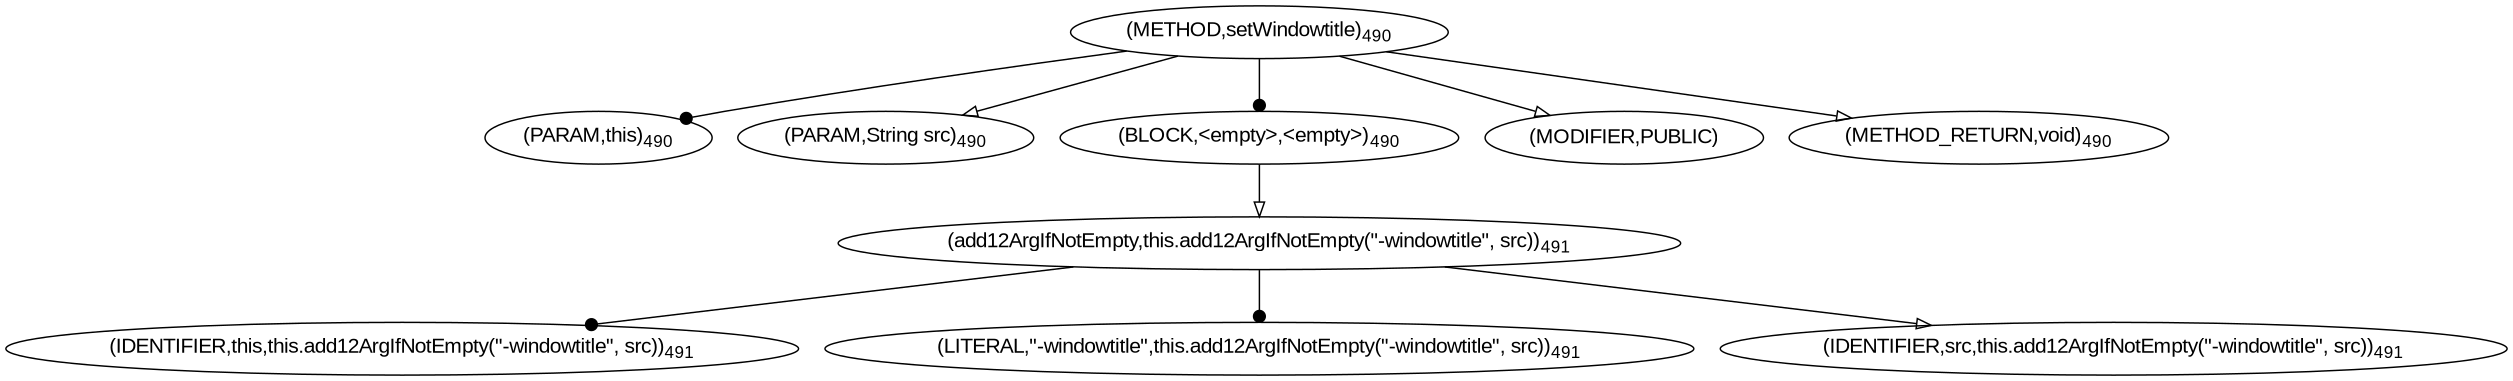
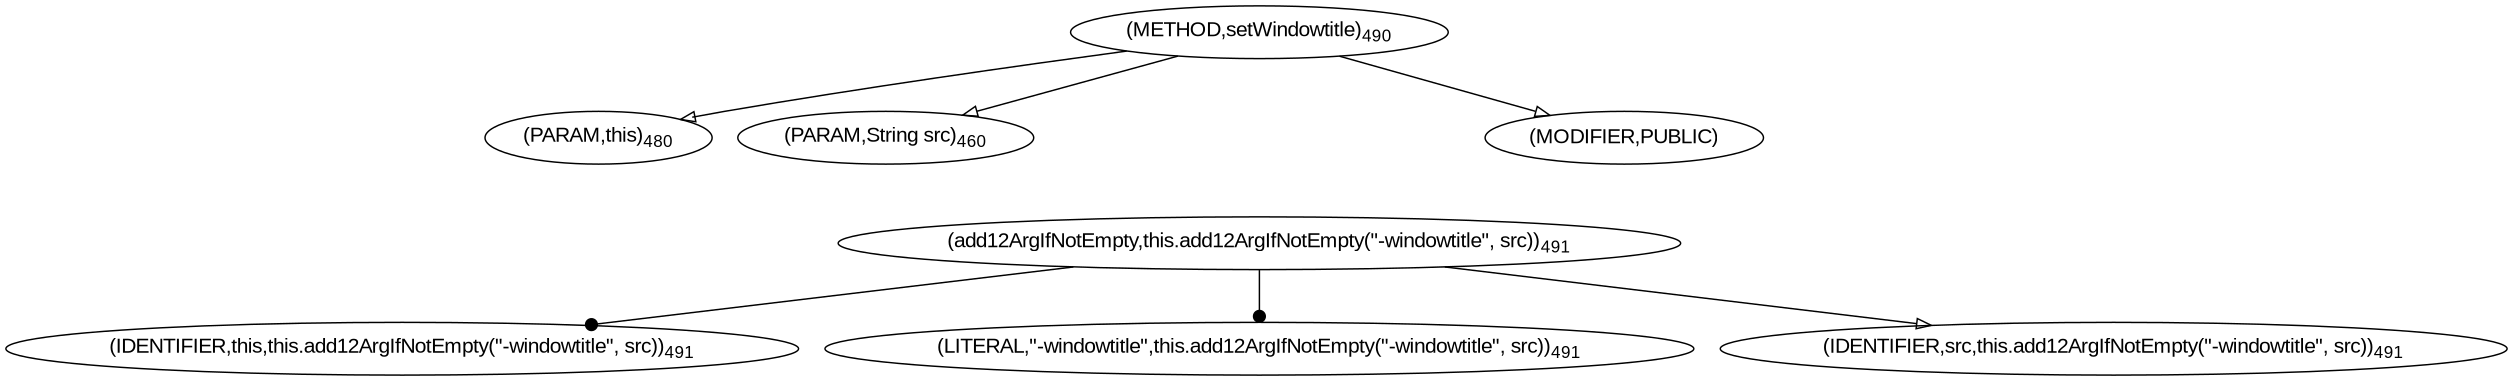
(909, 82) -> (909, 82)
(659, 136) -> (659, 136)
(972, 136) -> (972, 136)
(1259, 138) -> none
(1979, 138) -> none
